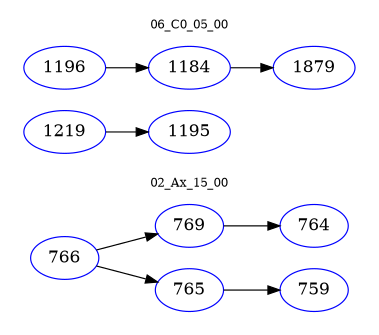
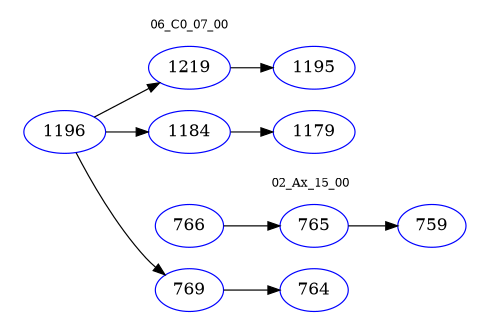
(189, 26) -> (189, 26)
(314, 68) -> (314, 132)
none -> (122, 103)
(121, 244) -> (112, 213)
